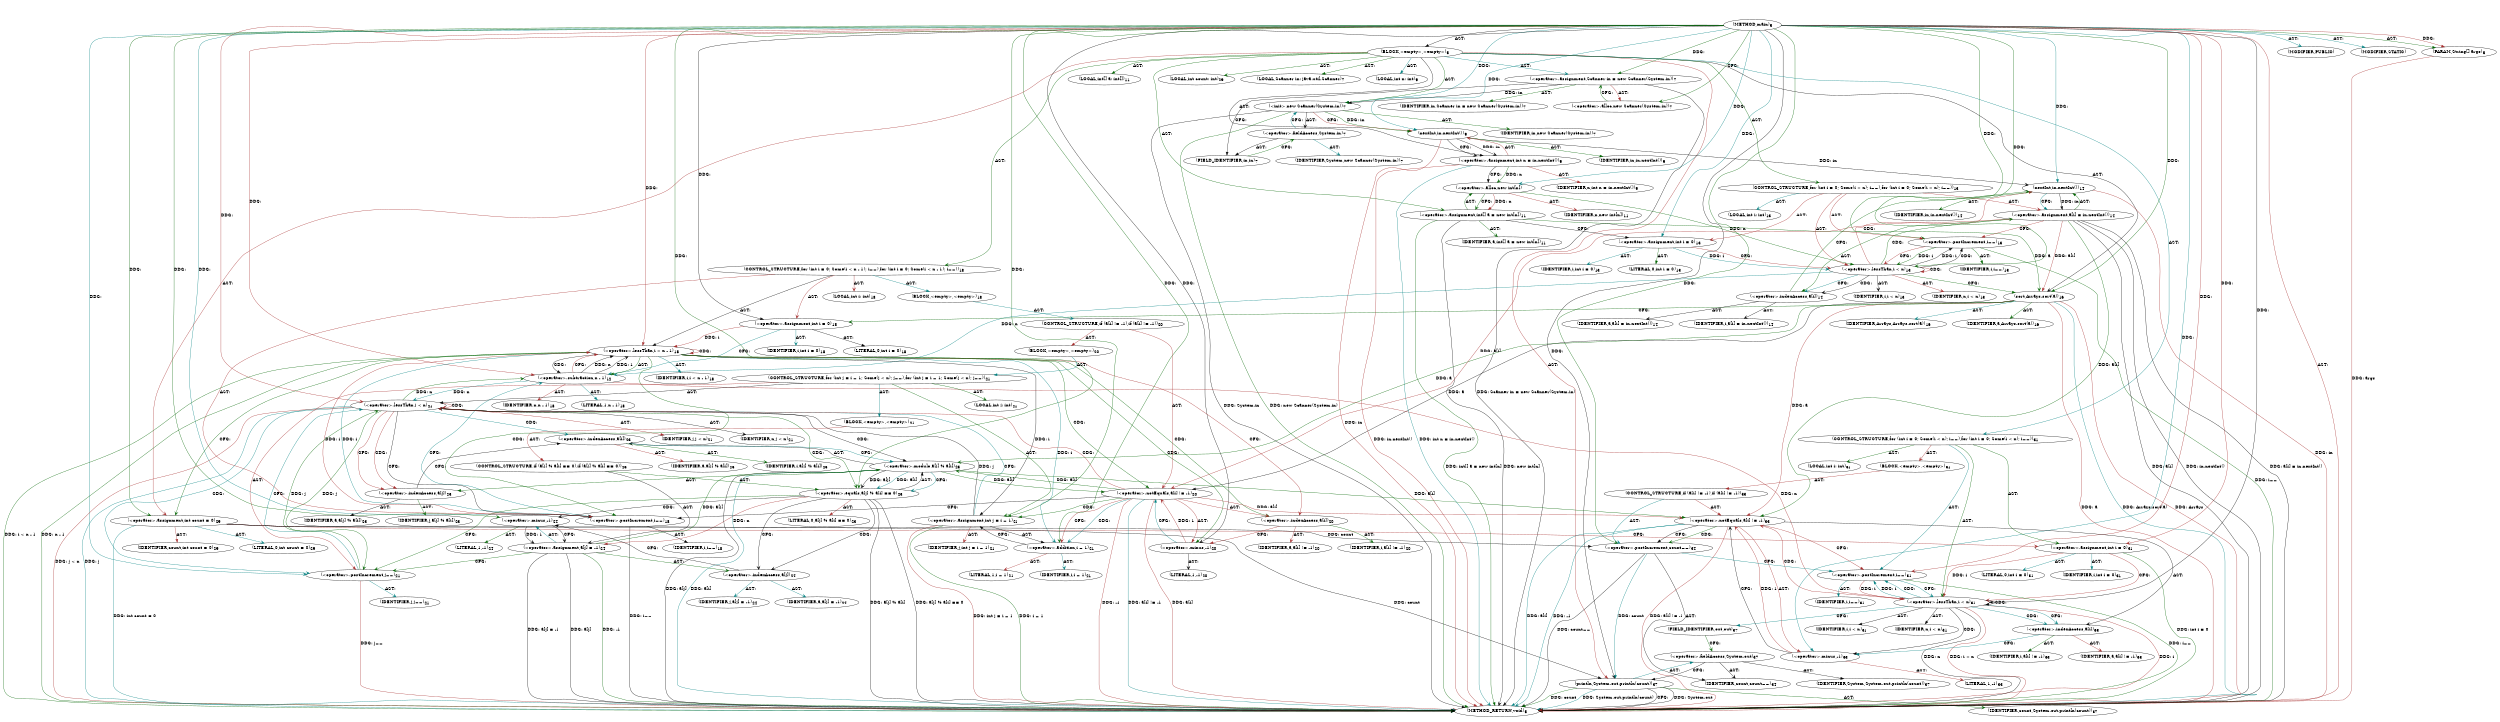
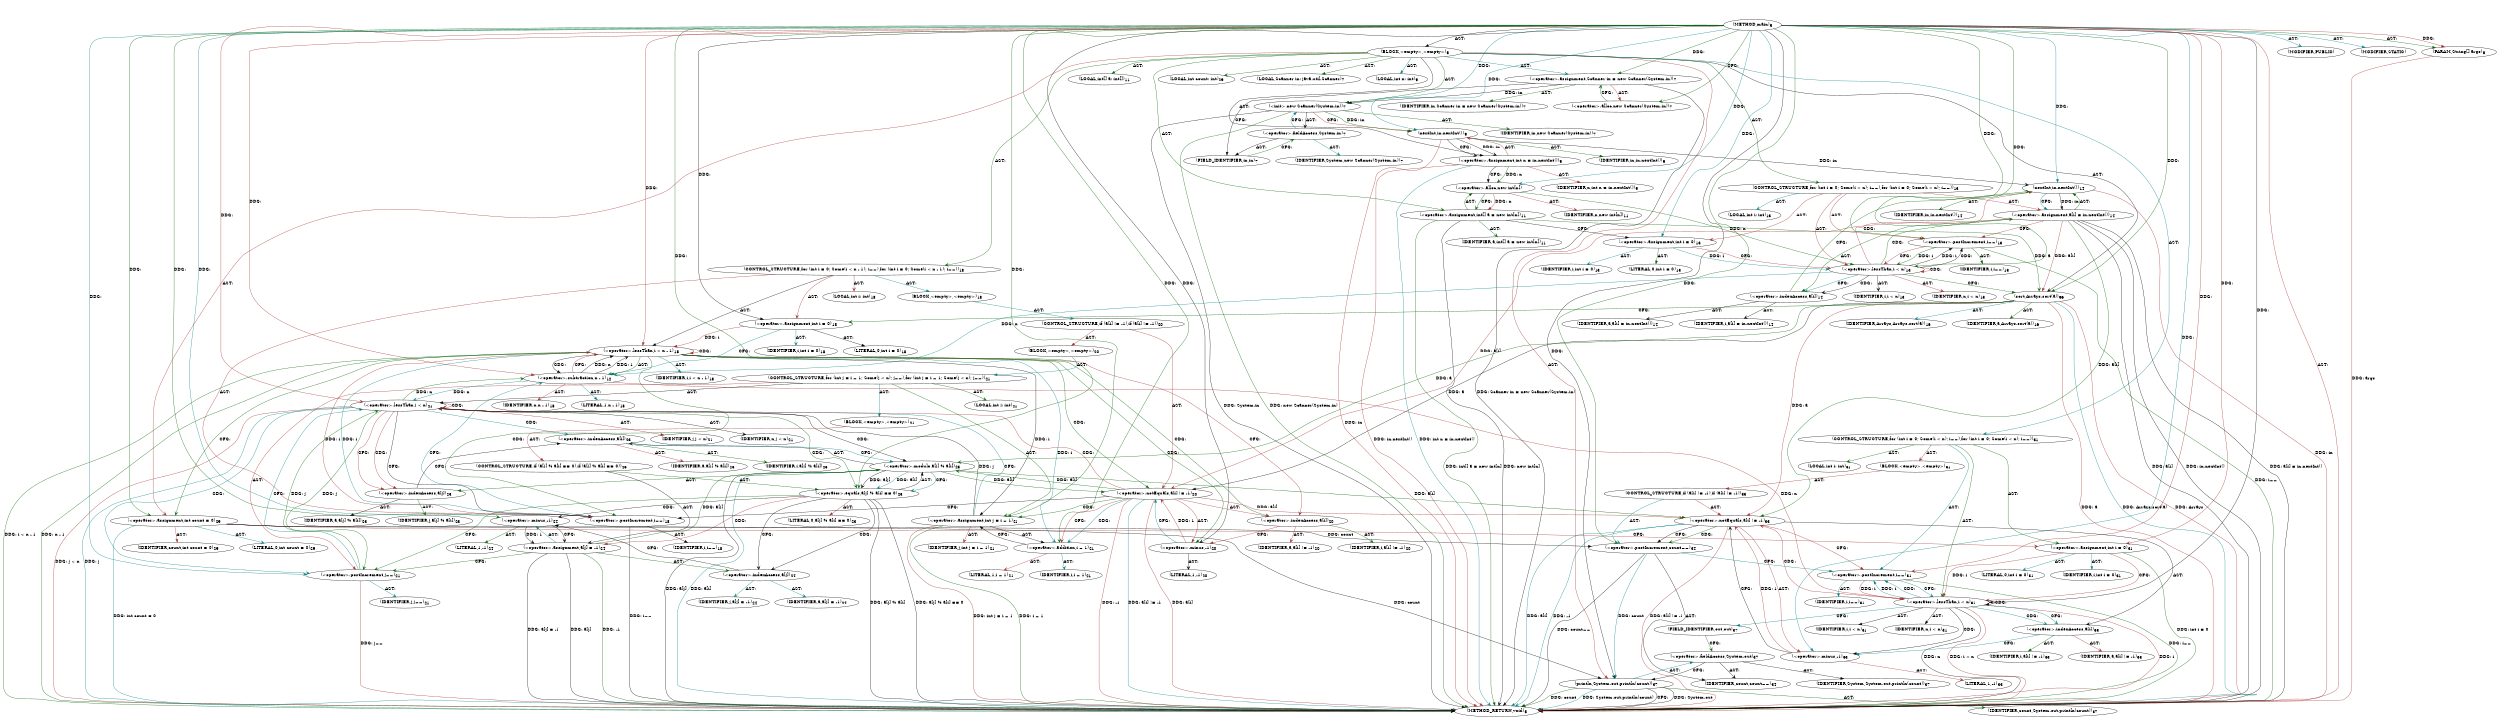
(2061, 296) -> (2061, 296)
(741, 521) -> (741, 521)
